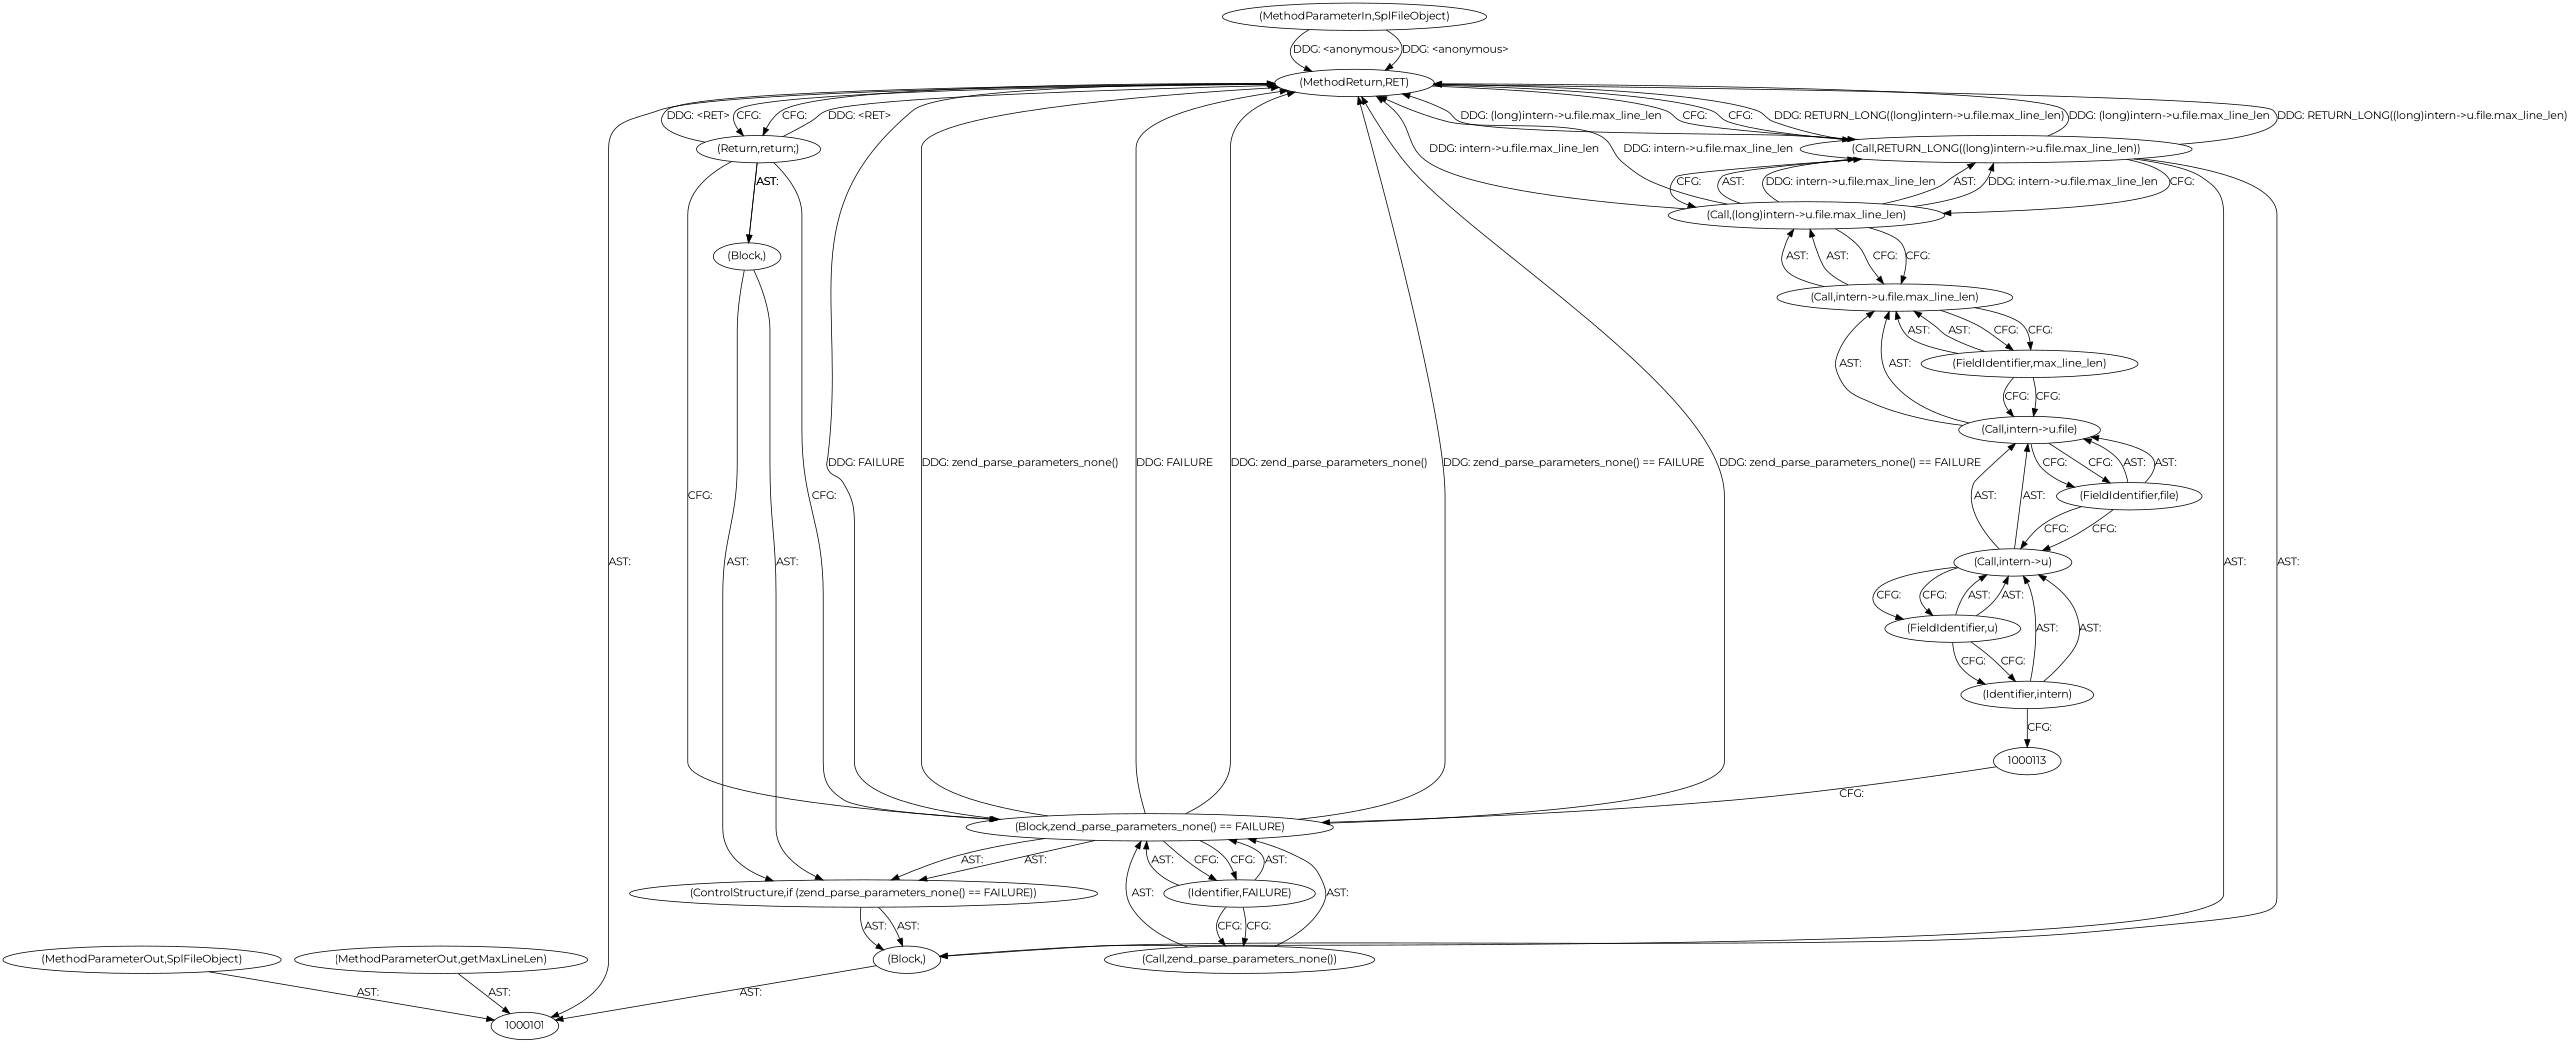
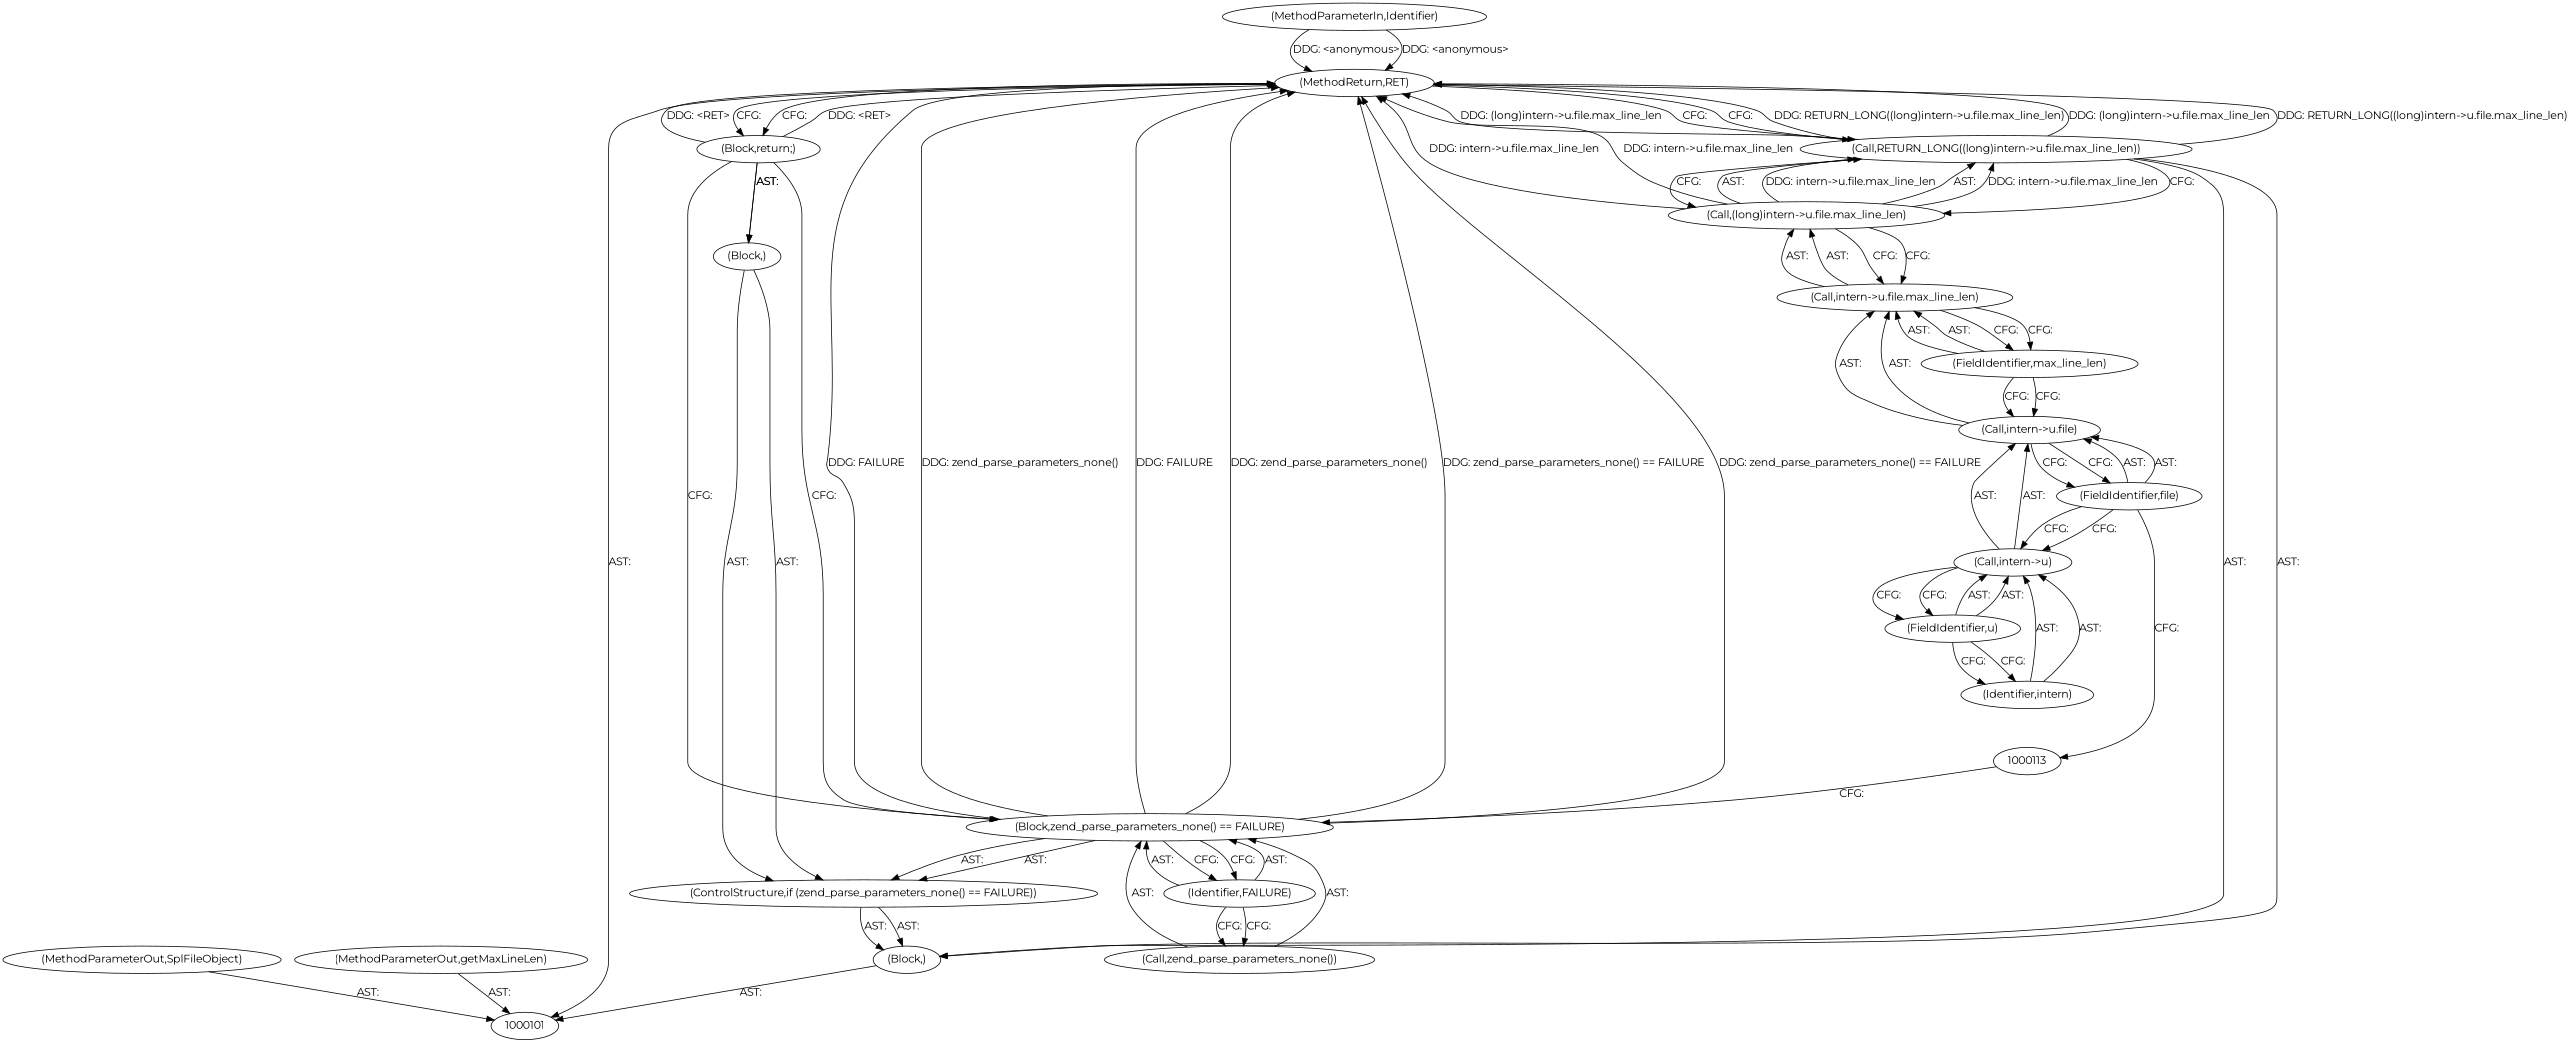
(1354, 17) -> (1354, 17)
(759, 149) -> (759, 149)
(2027, 724) -> (2154, 659)
